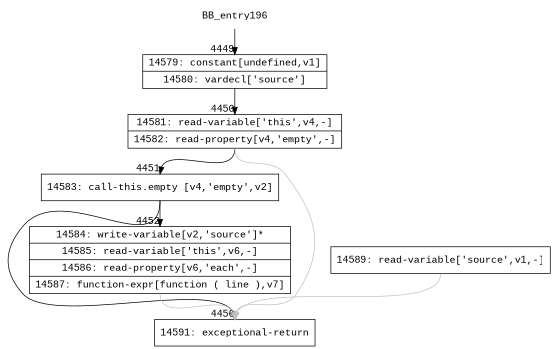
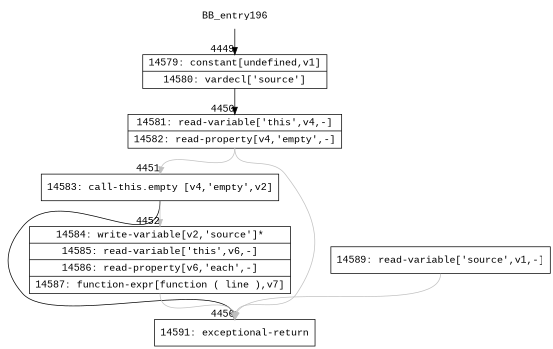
(201, 162) -> (201, 162)
(160, 210) -> (160, 210)
